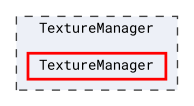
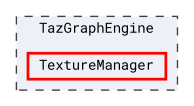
(97, 29) -> (97, 29)
